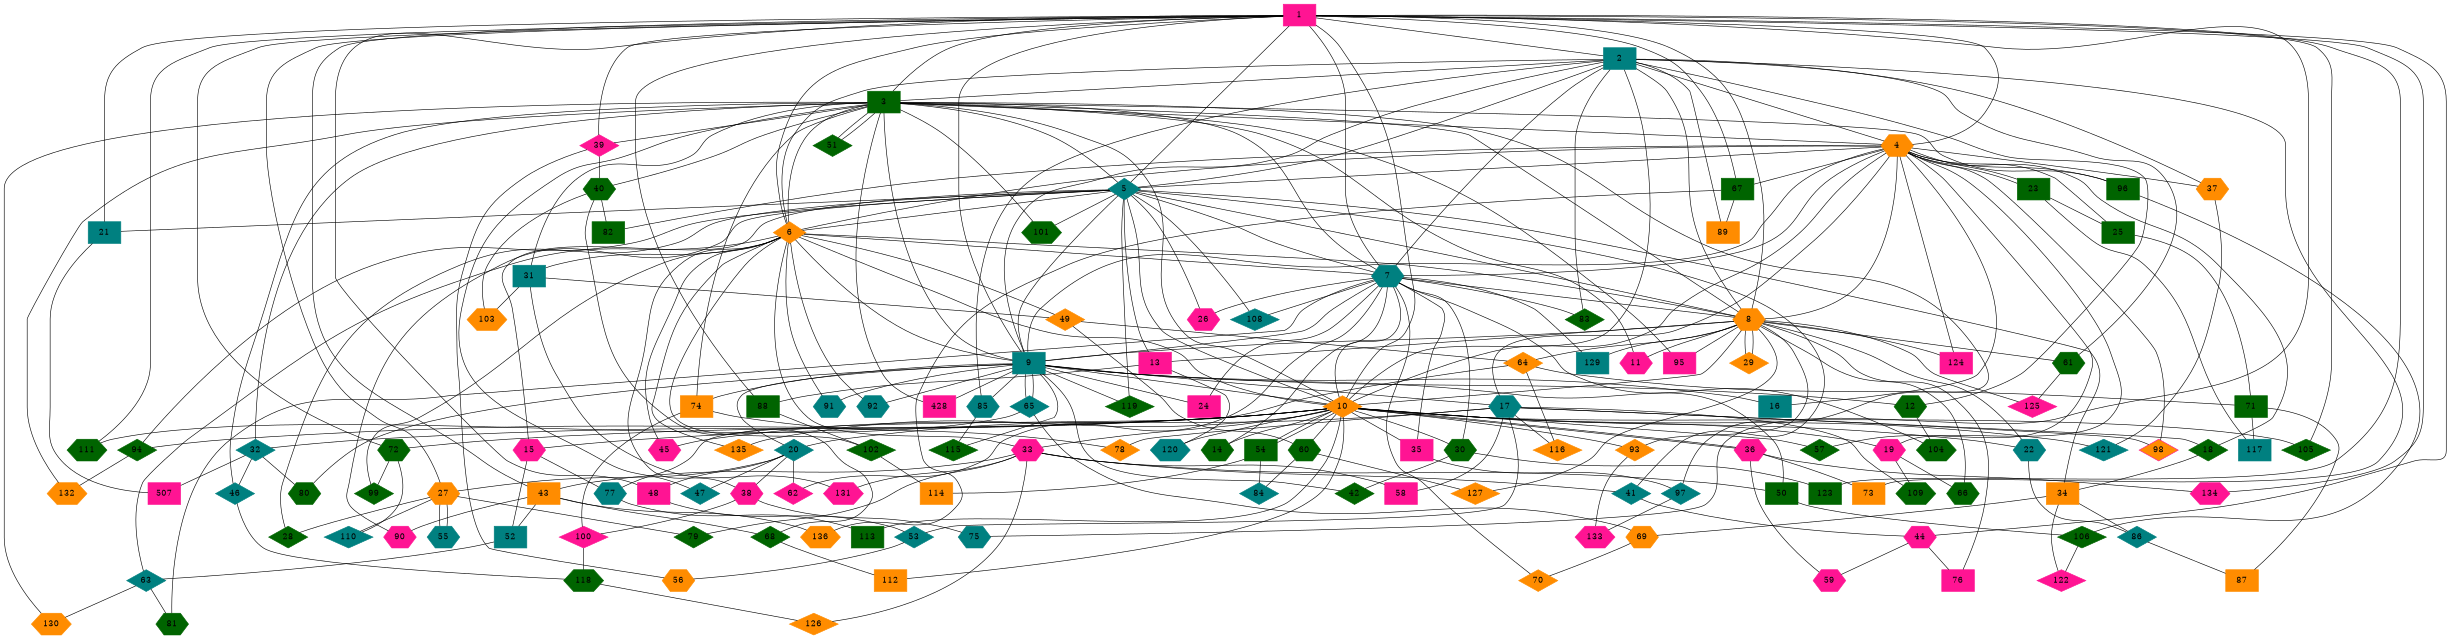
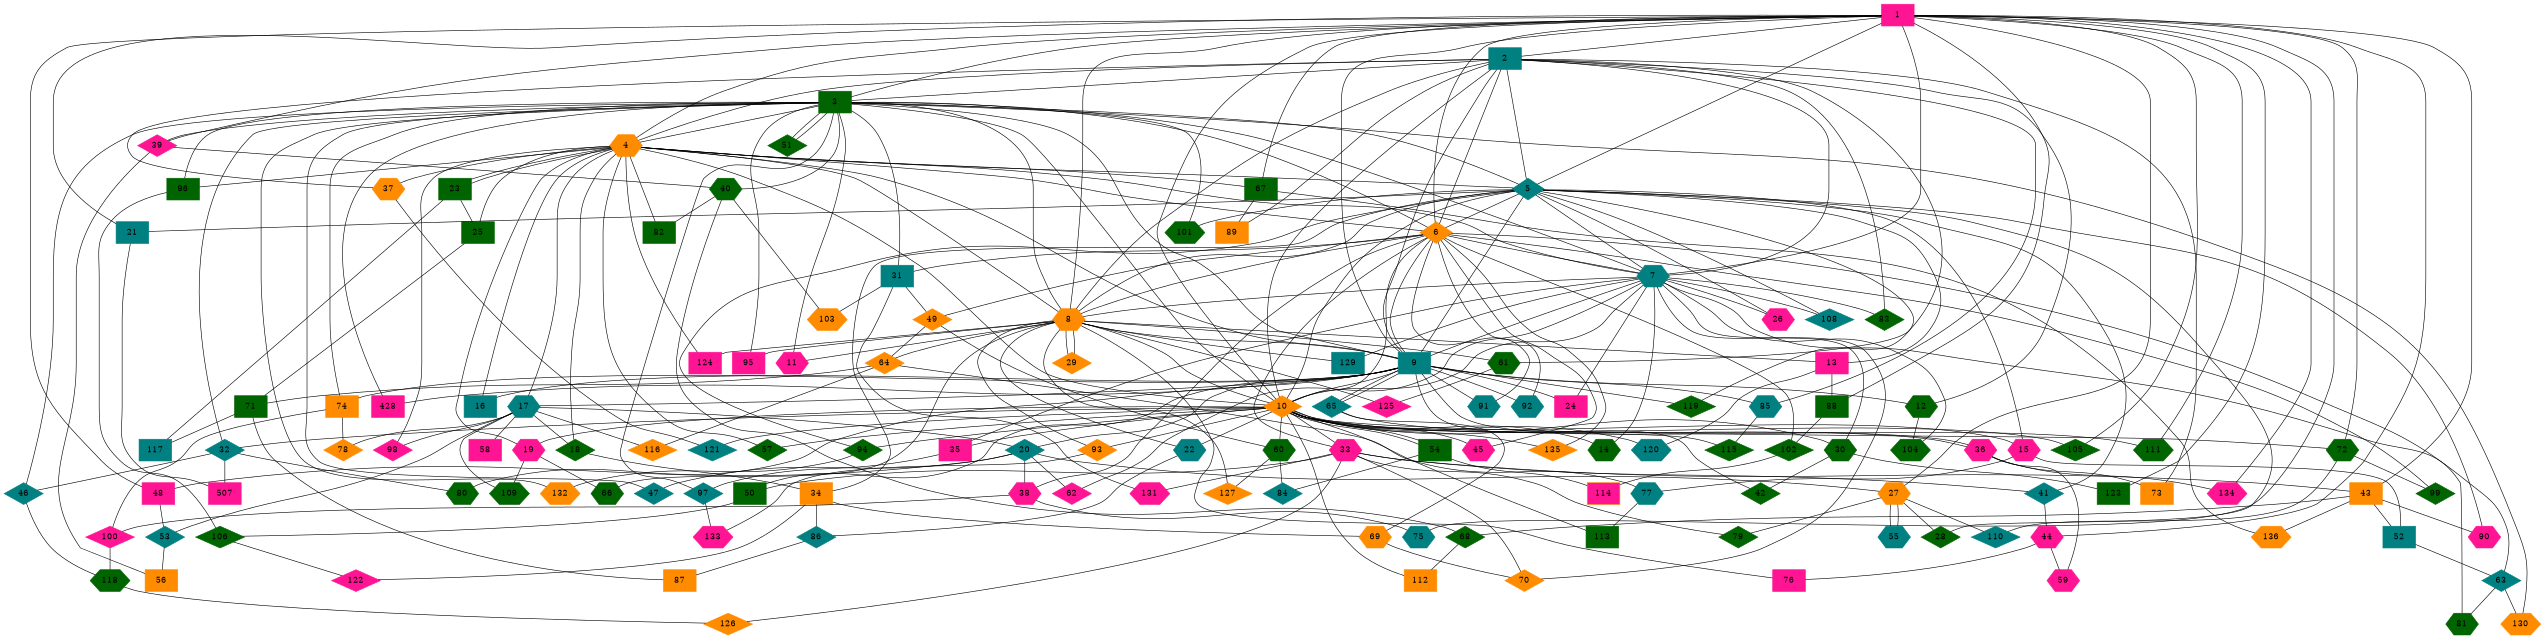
(2159, 450) -> (393, 450)
(1240, 465) -> (1450, 501)
(936, 494) -> (1604, 494)
(678, 581) -> (161, 581)
